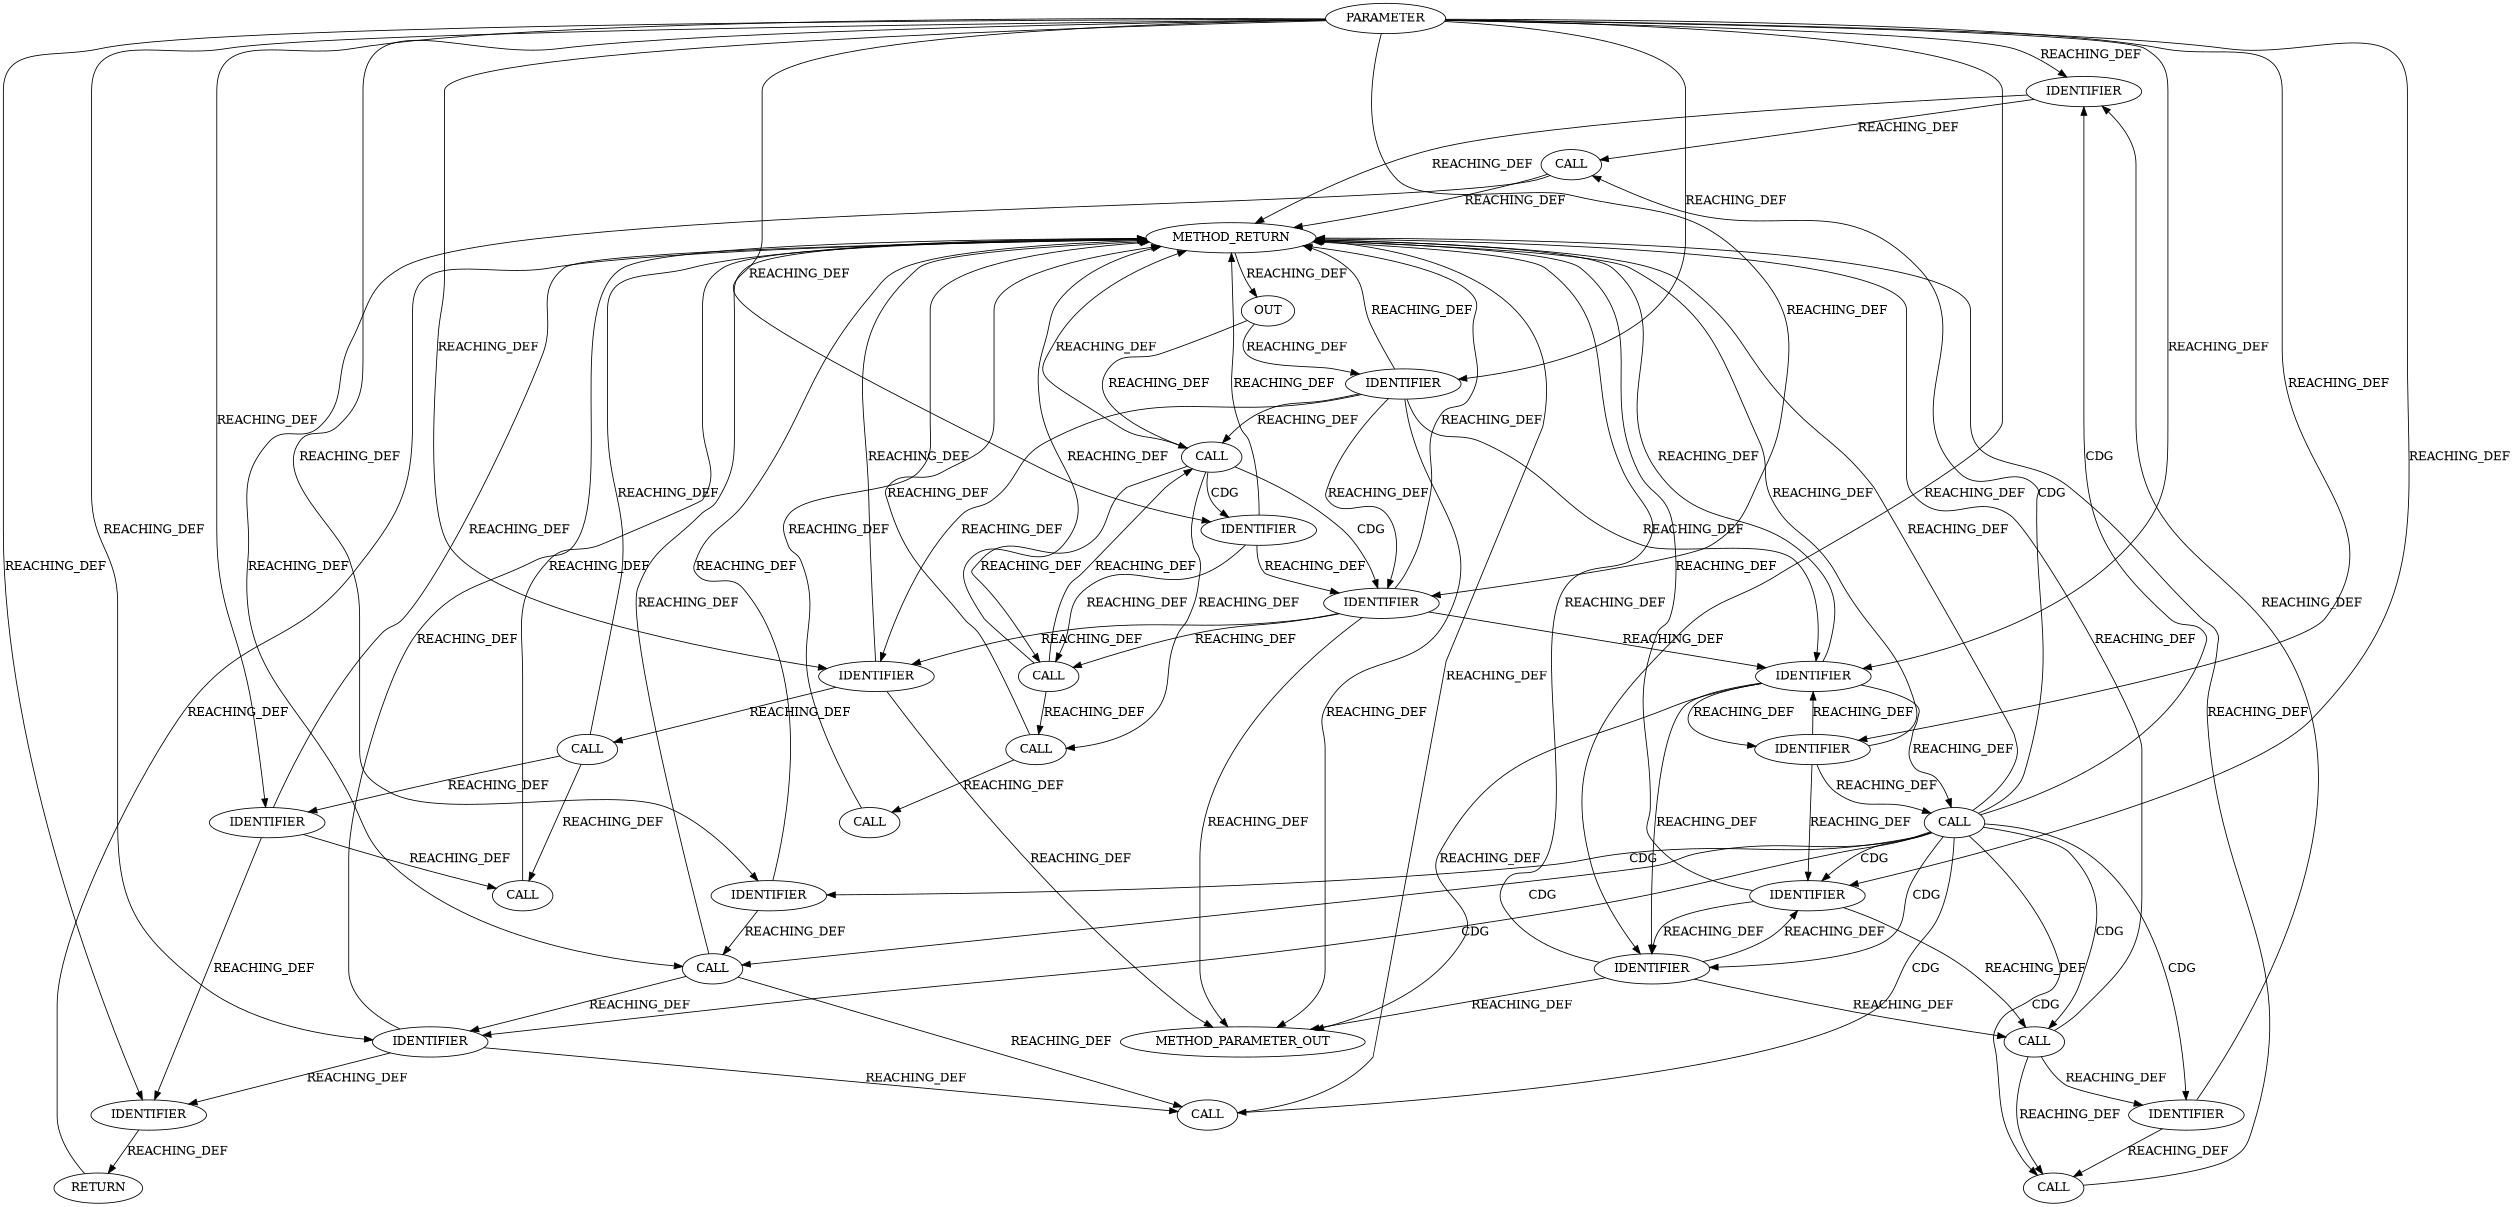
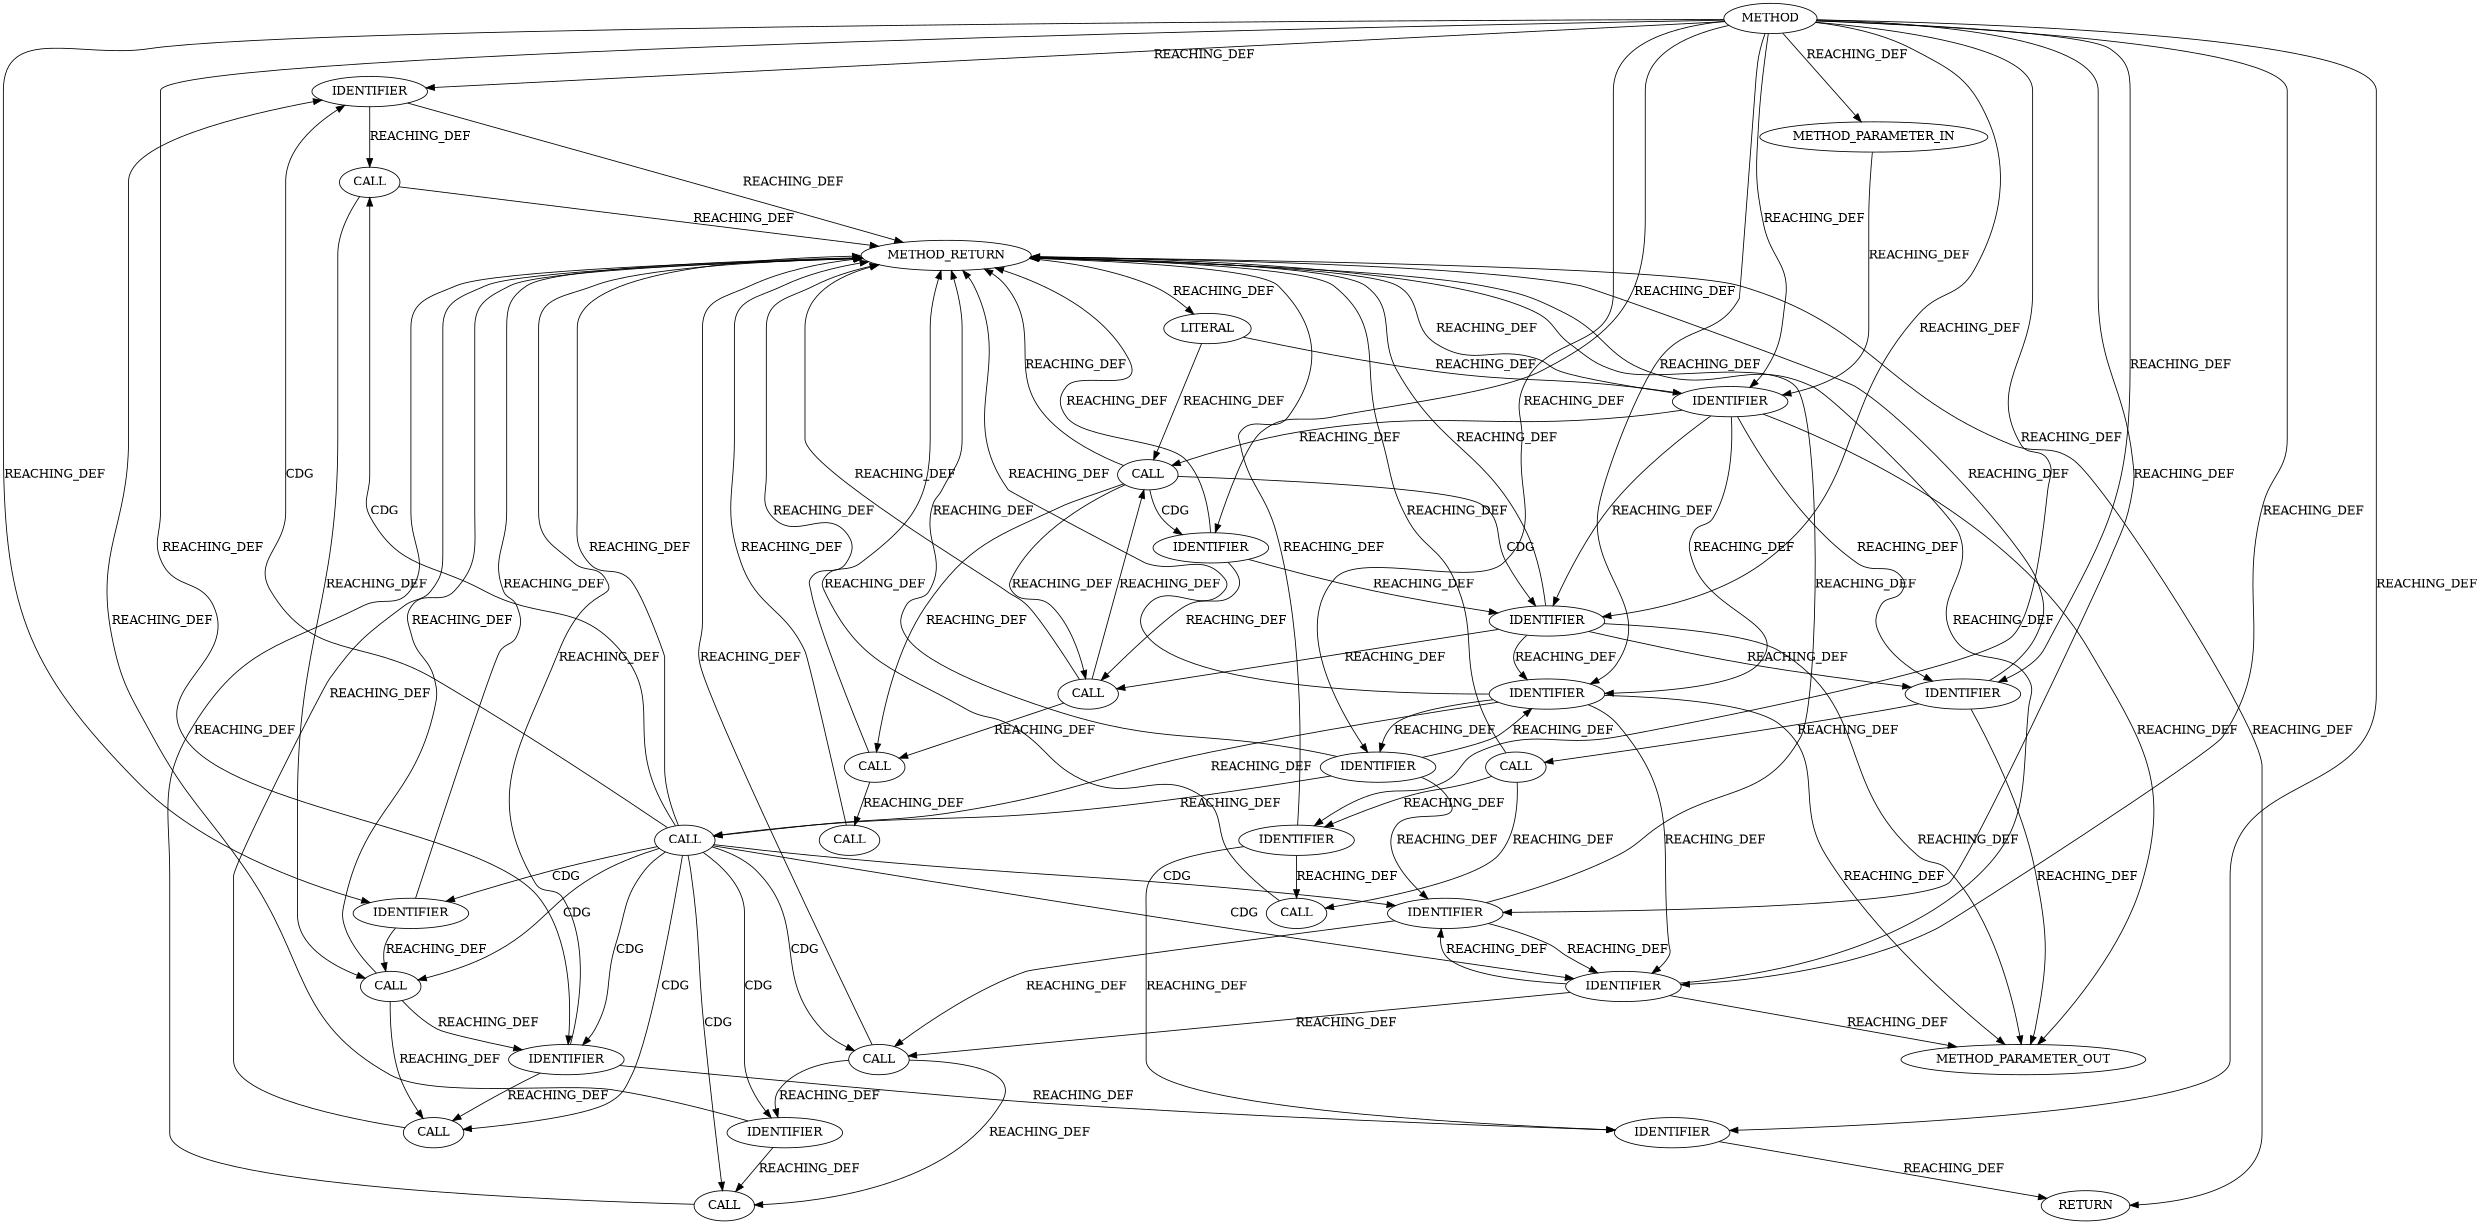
(1386, 18) -> (1770, 18)
none -> (1874, 137)
(1268, 311) -> (1207, 329)
(412, 434) -> (1977, 429)
